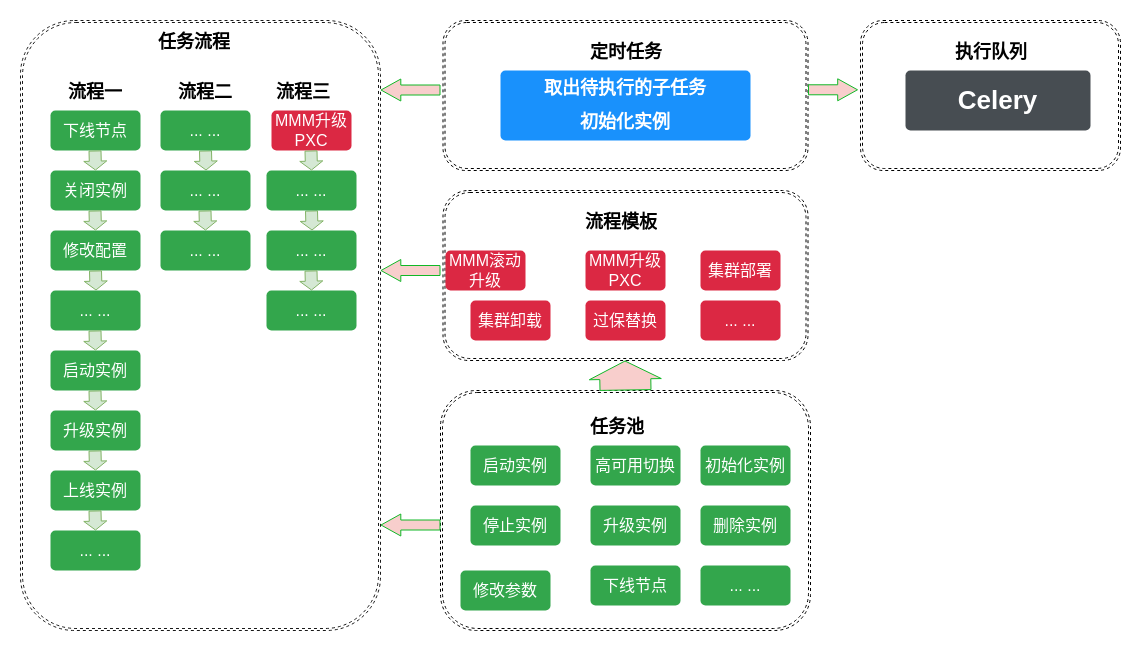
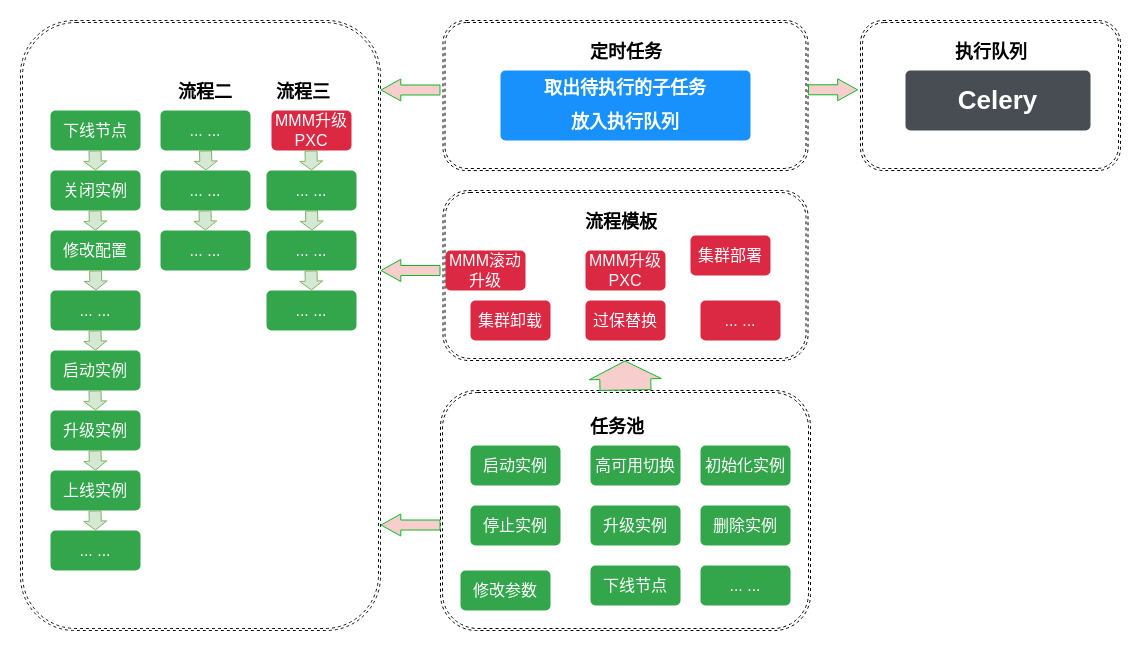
(196, 41) -> none
(96, 91) -> none
(626, 106) -> (626, 106)
(741, 271) -> (731, 256)
